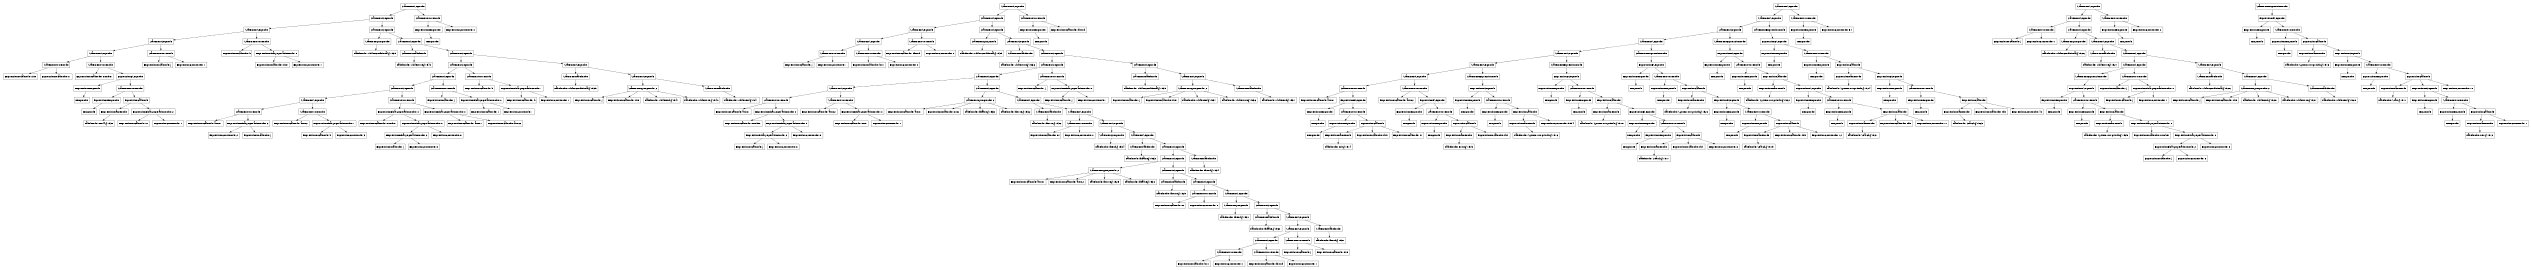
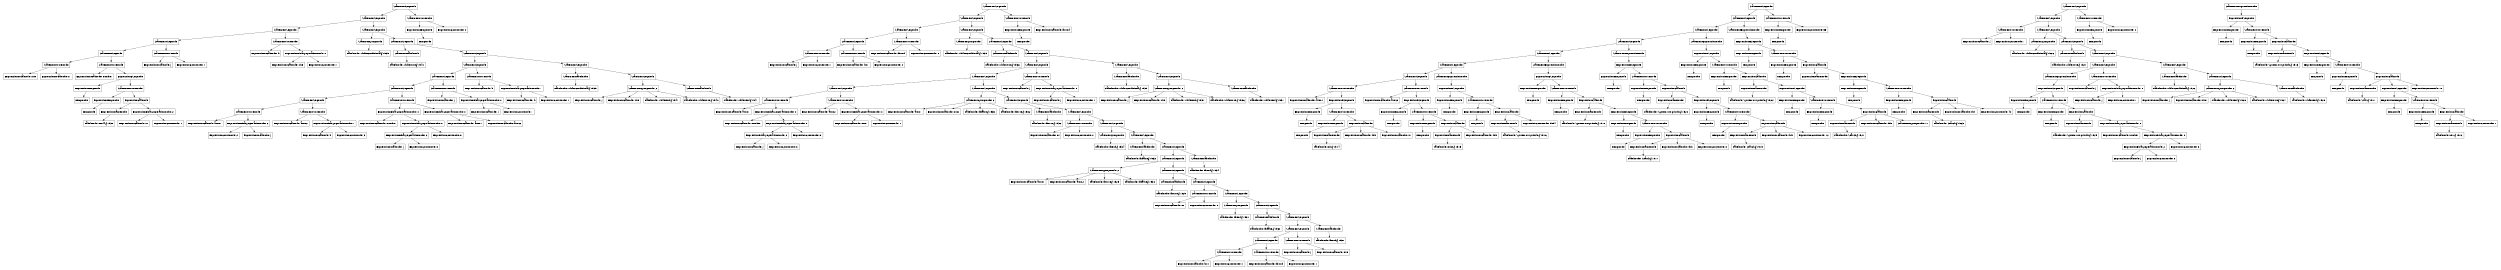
(1837, 30) -> (1812, 30)
(1849, 88) -> none
(1932, 123) -> (1913, 123)
